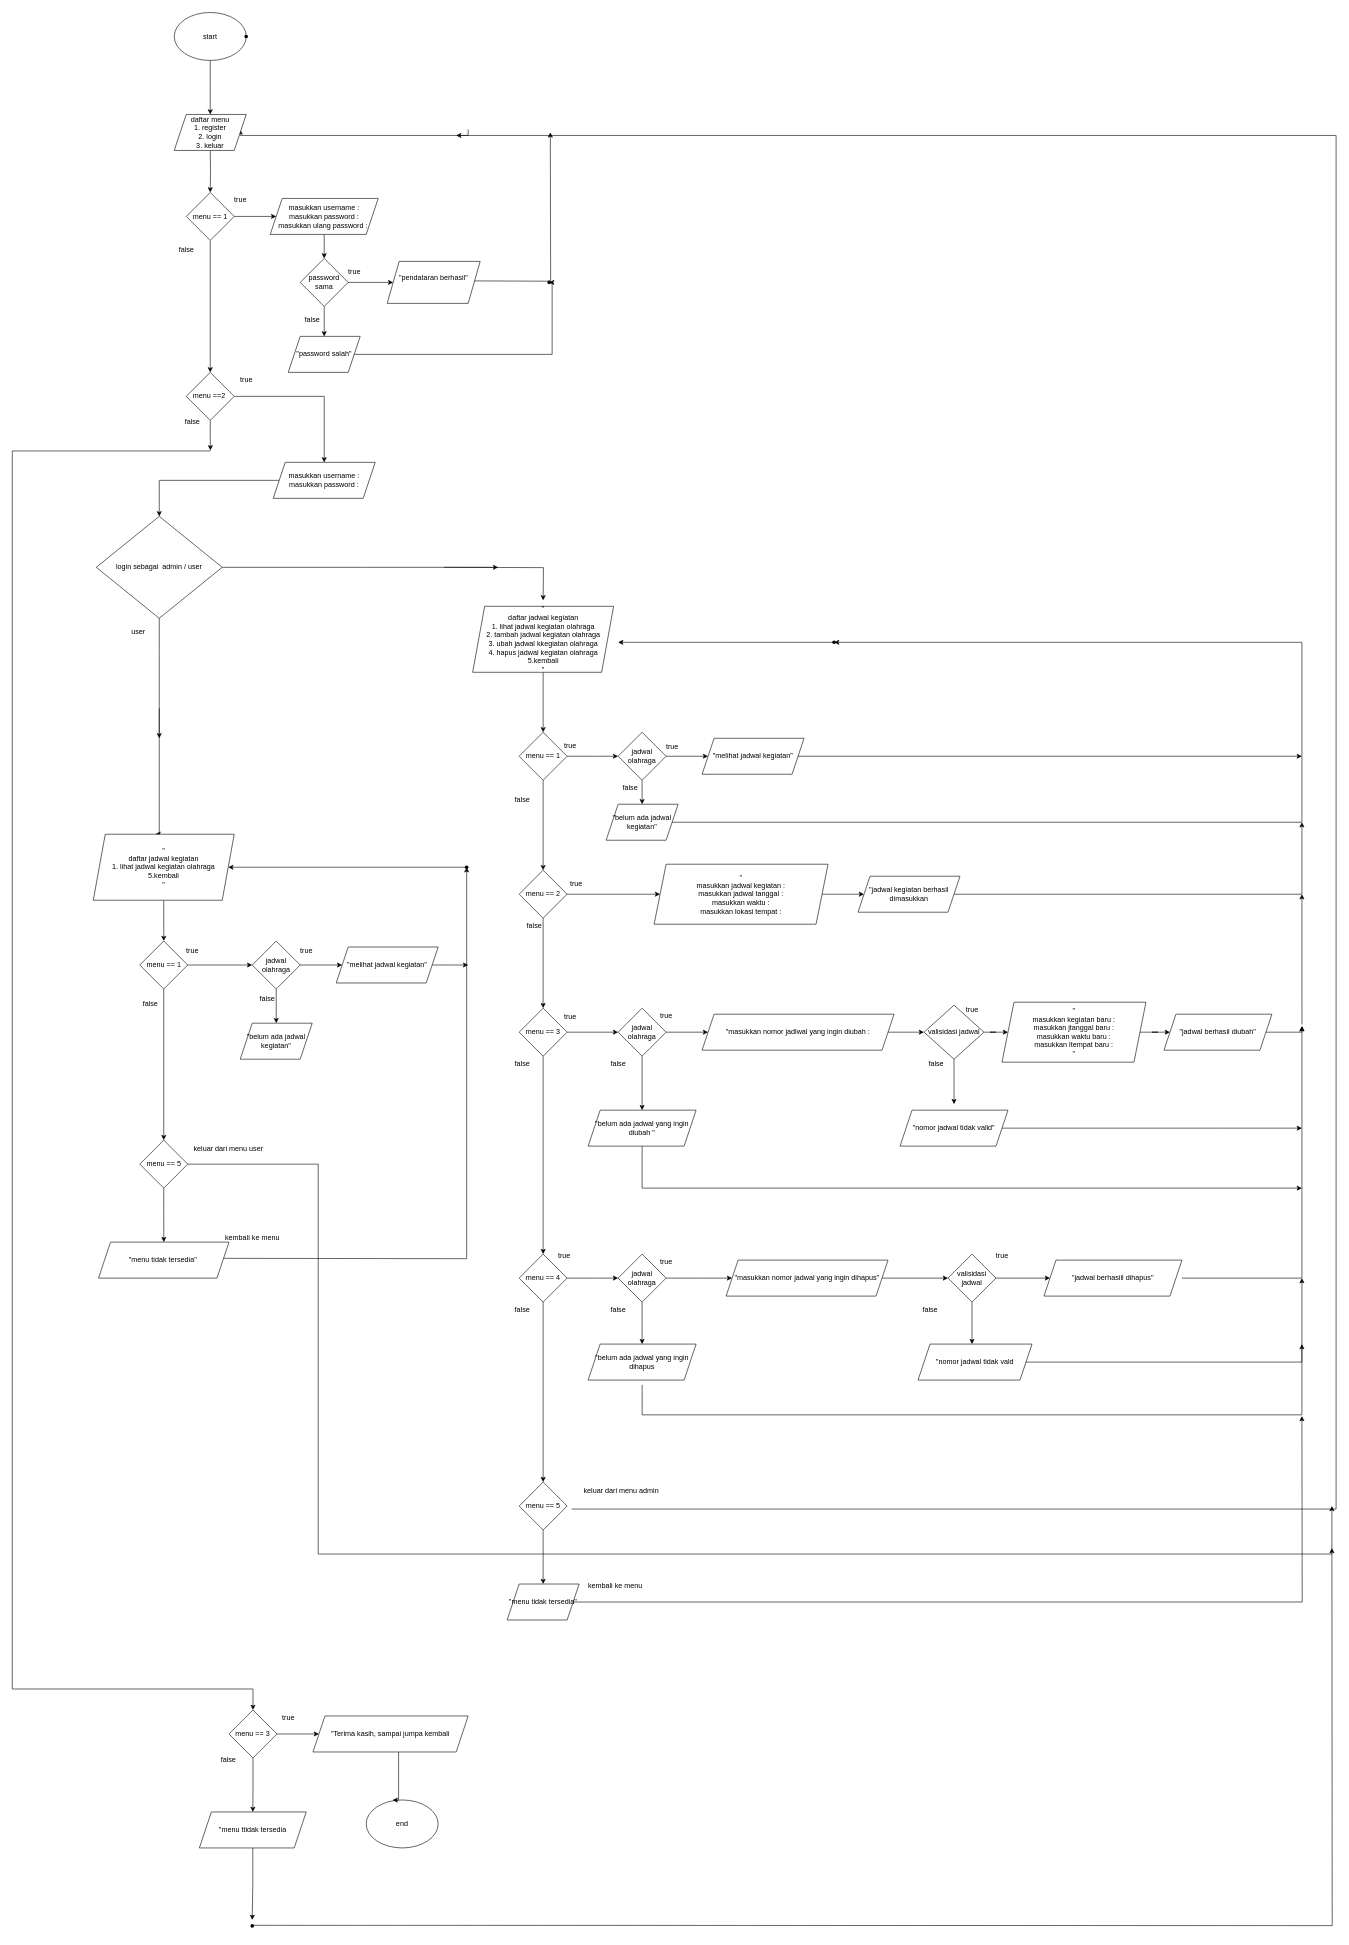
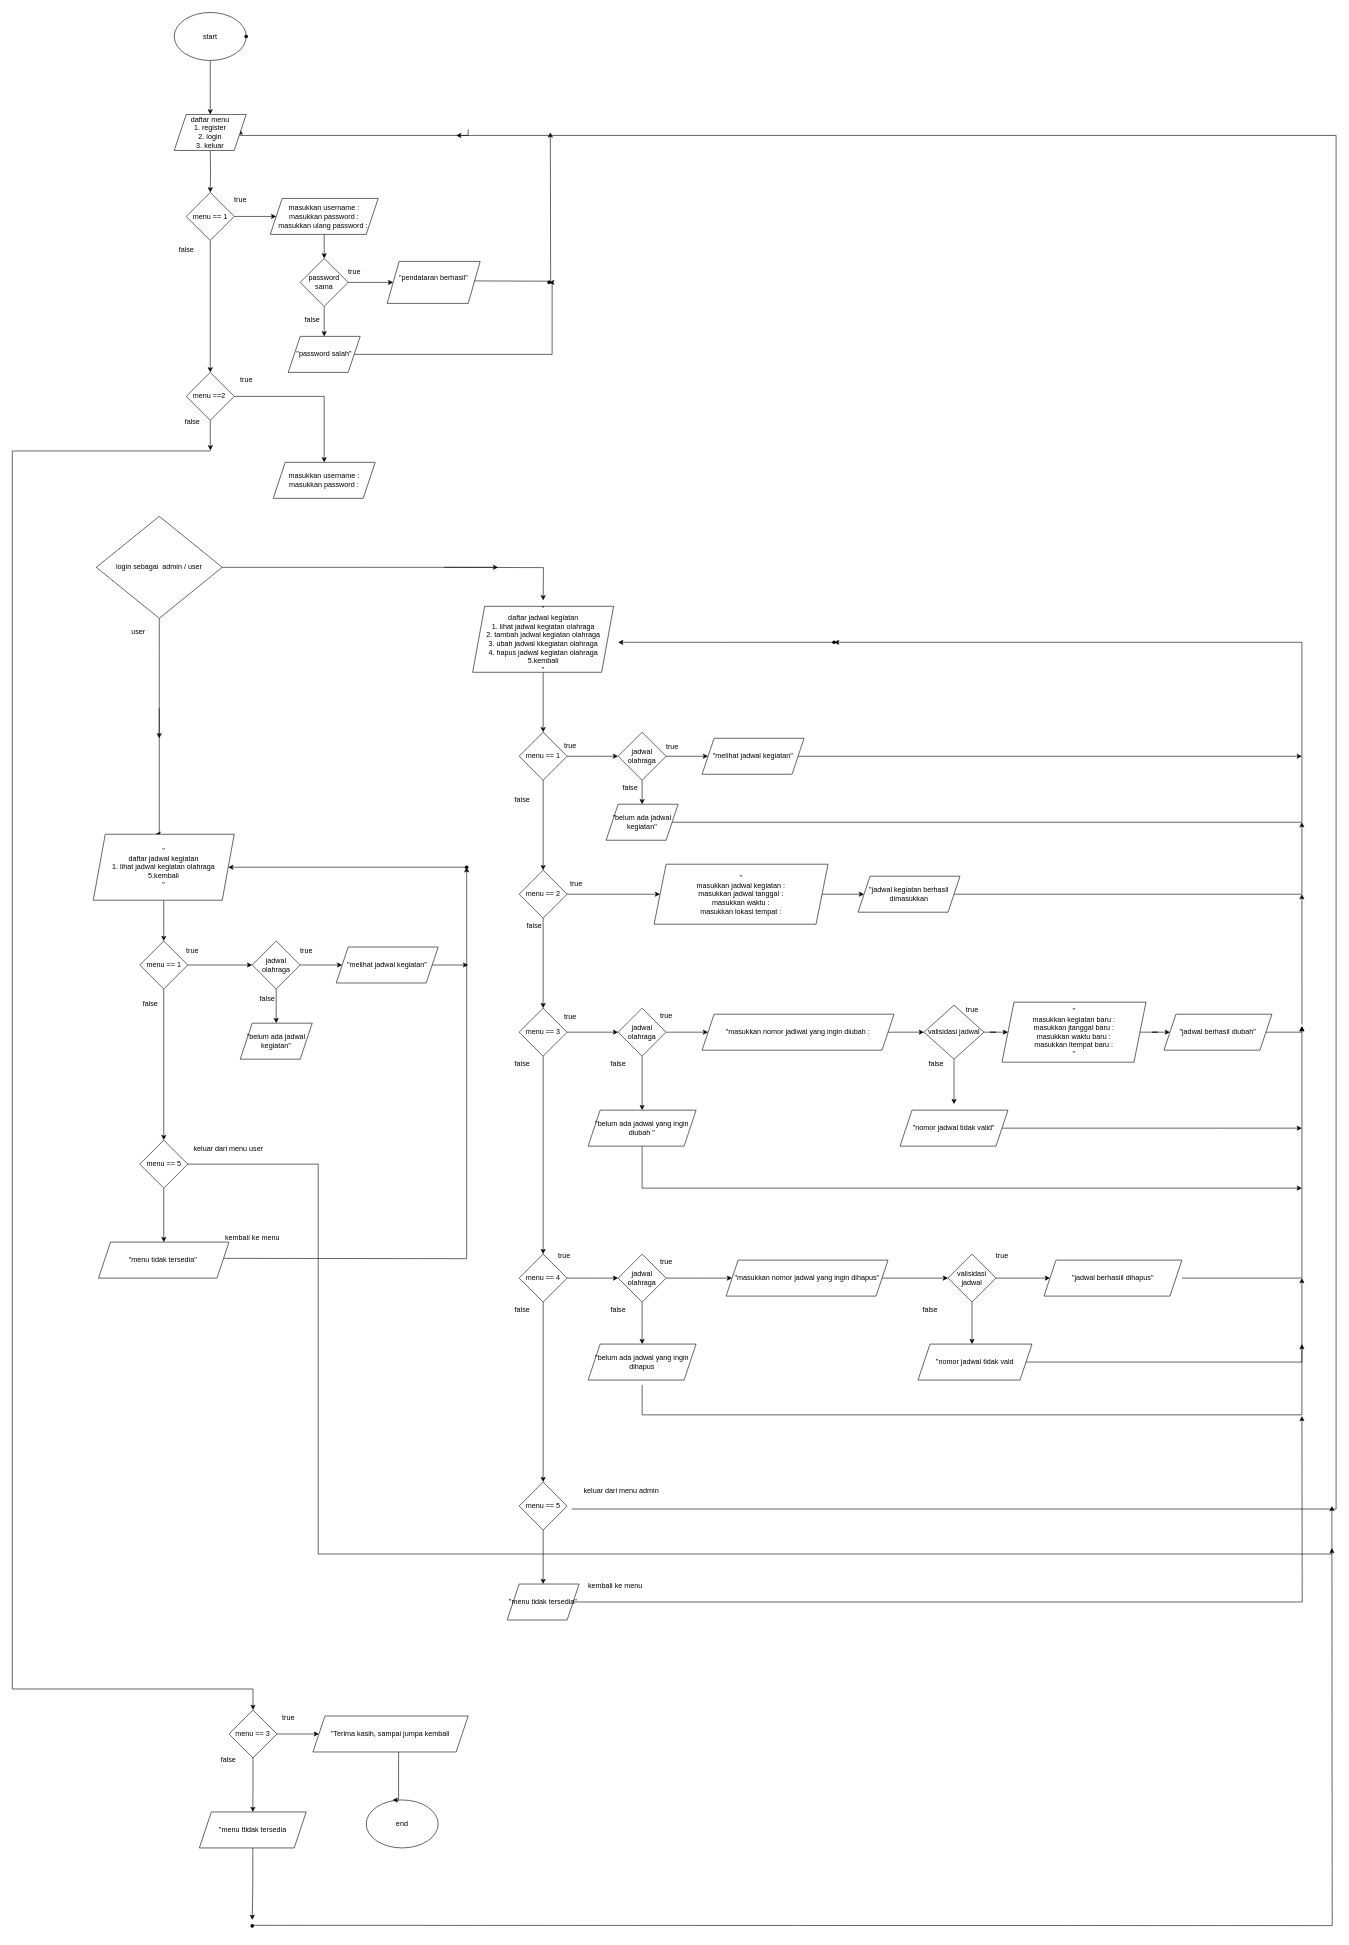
(218, 480) -> none
